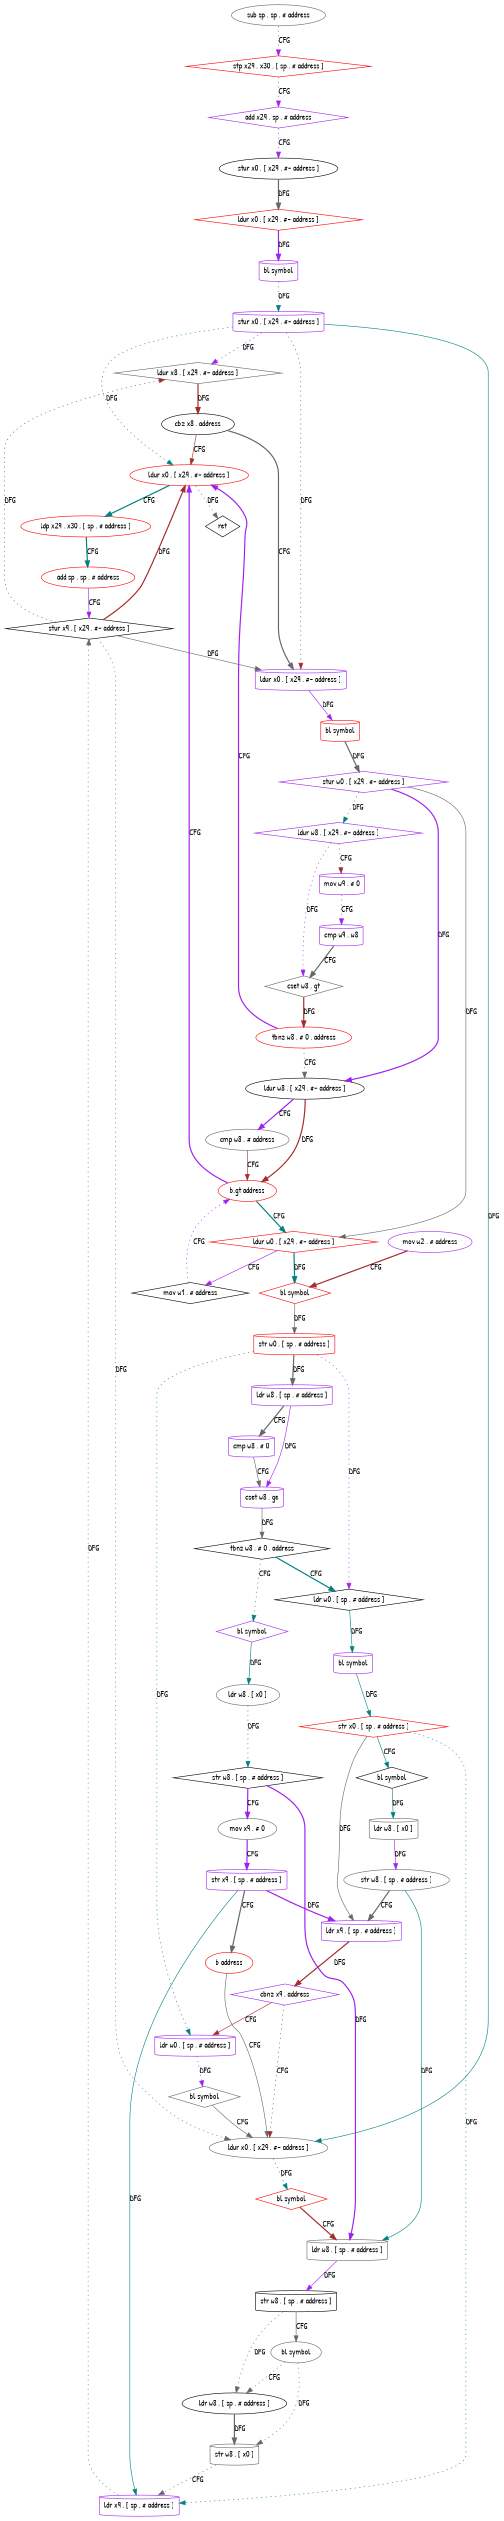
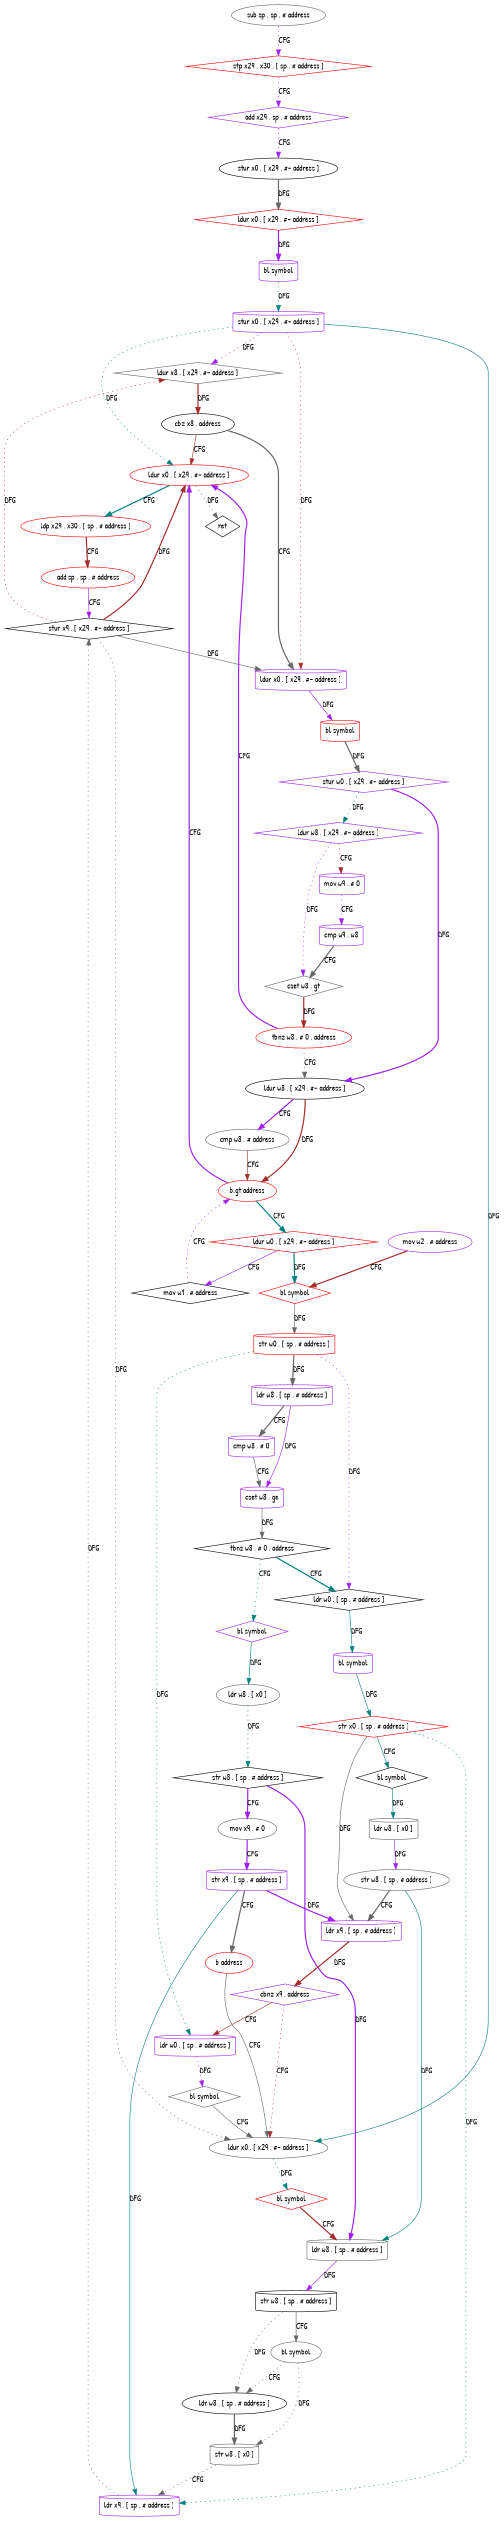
(87, 549) -> (87, 549)
(466, 1039) -> none
